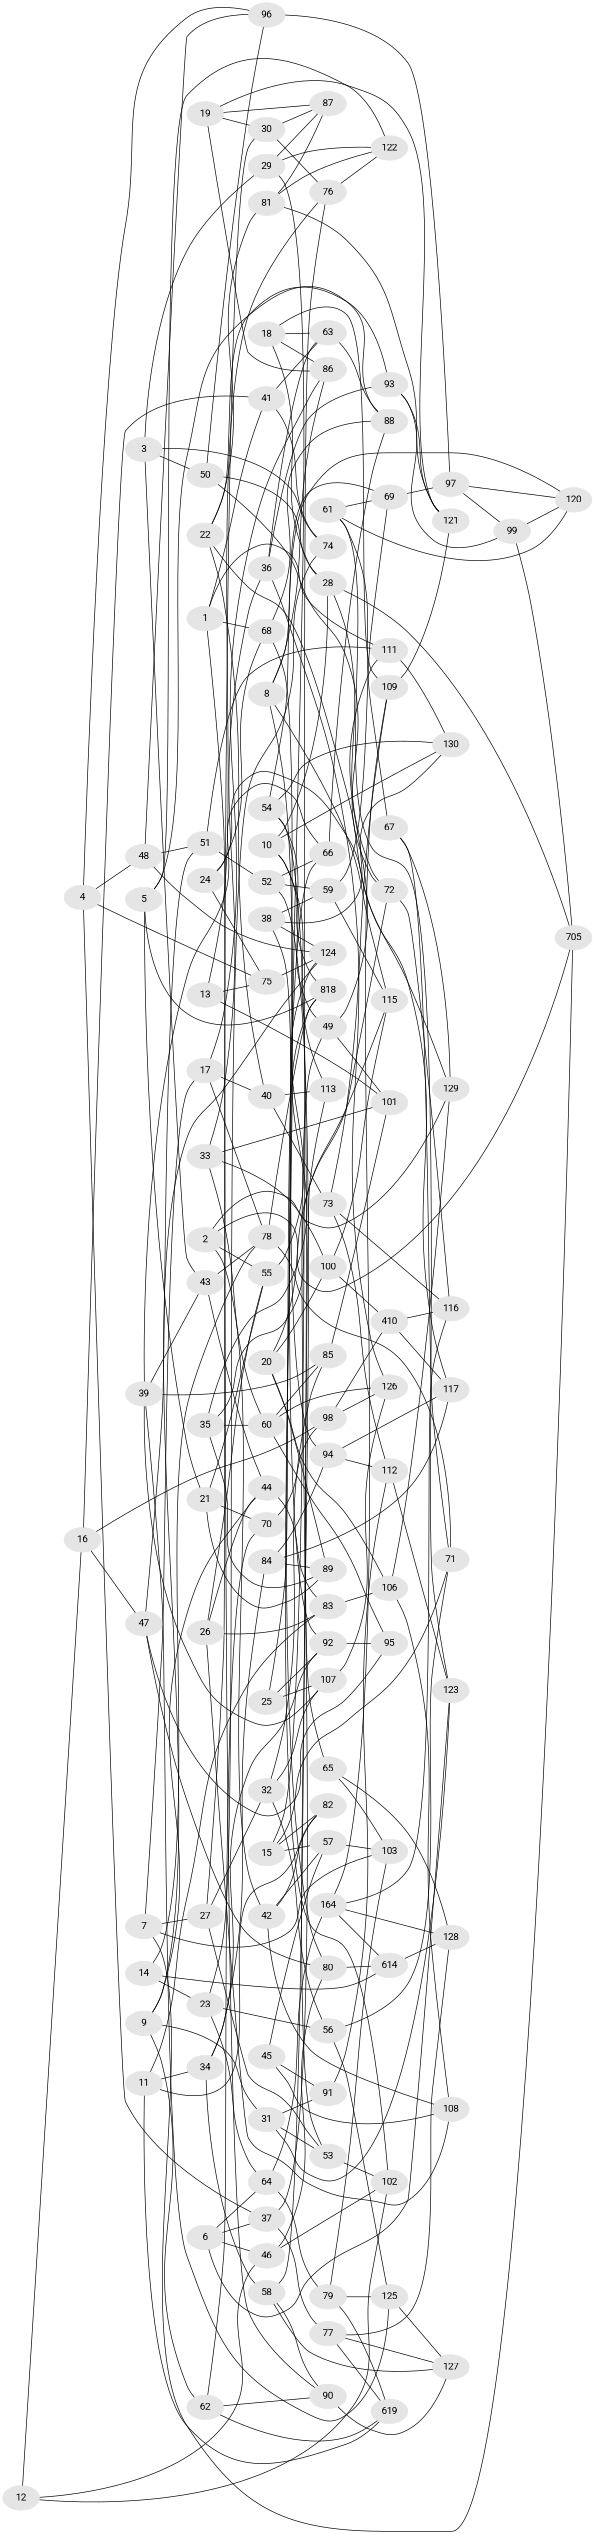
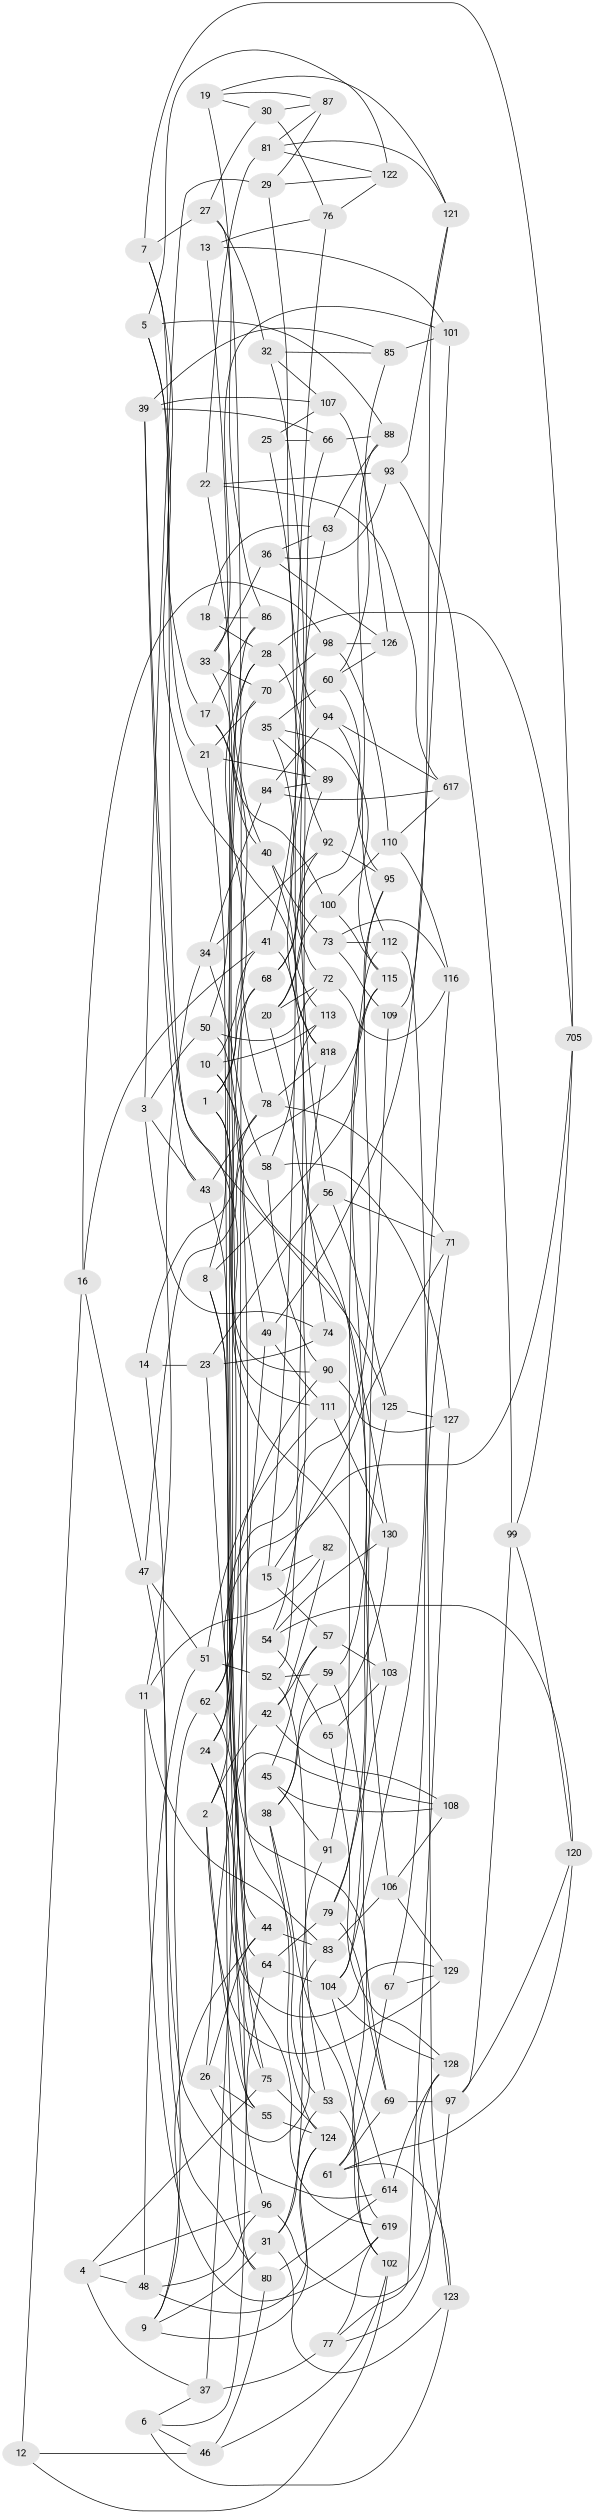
(363, 460) -> none
(234, 1292) -> (236, 677)
(389, 1322) -> (389, 843)
none -> (366, 1342)
(451, 1390) -> (451, 788)
(328, 1905) -> (328, 1987)
